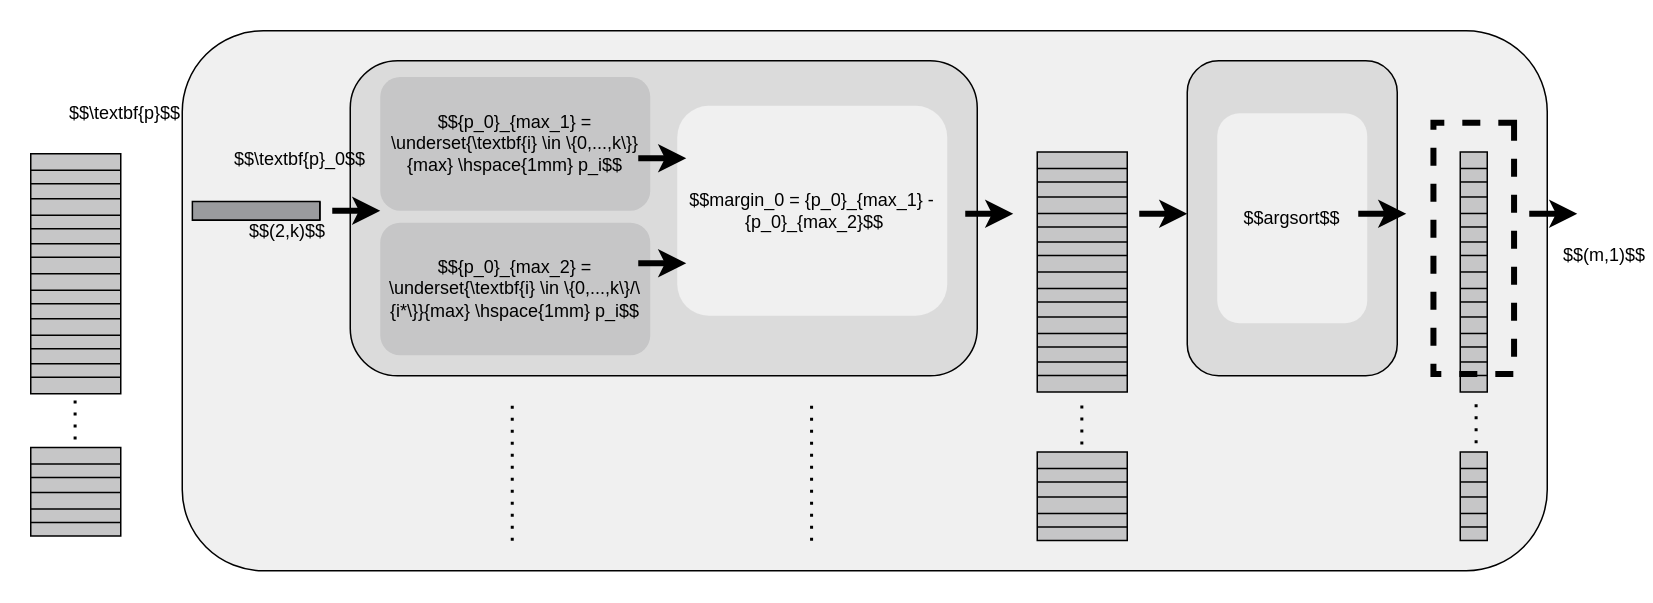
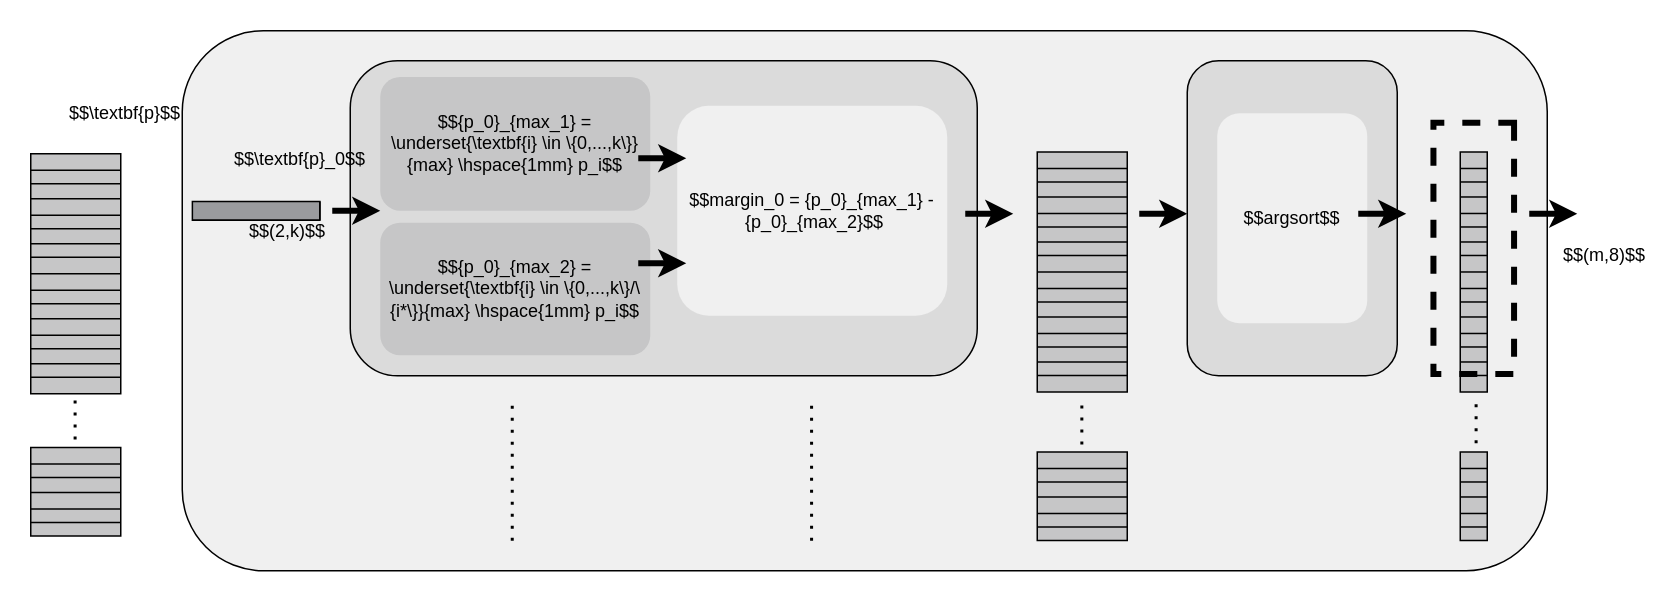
(1592, 267) -> (1592, 267)
